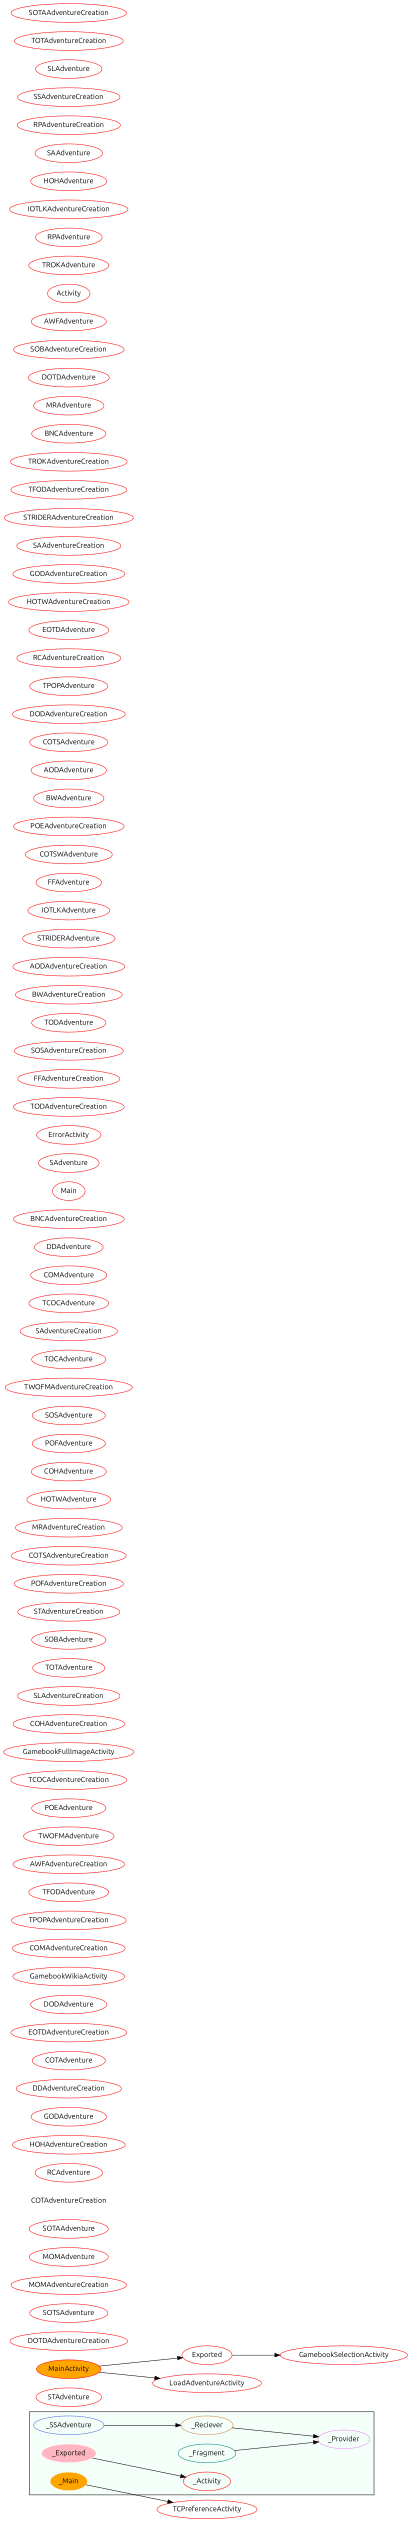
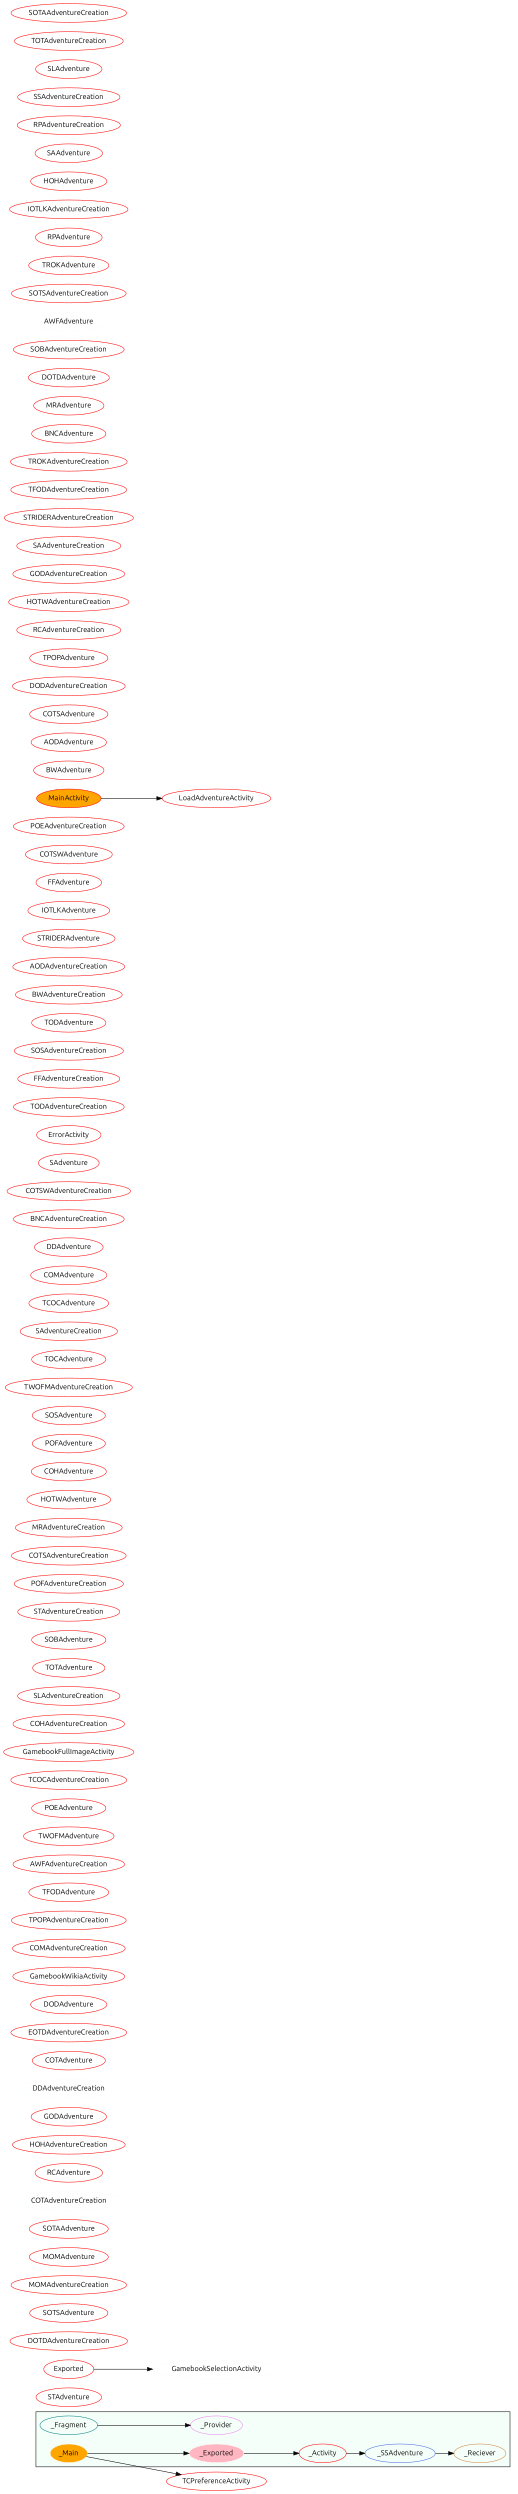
(69, 293) -> (69, 293)
(69, 322) -> (69, 322)
(69, 630) -> none
(69, 1191) -> (69, 1191)
(69, 2089) -> (69, 2089)
(344, 2355) -> (216, 2369)
(138, 2362) -> none
(273, 2432) -> none
none -> (136, 2453)
none -> (353, 2453)
